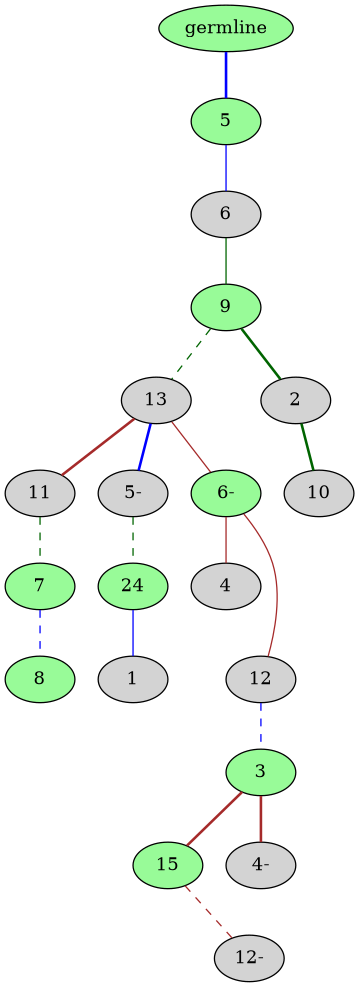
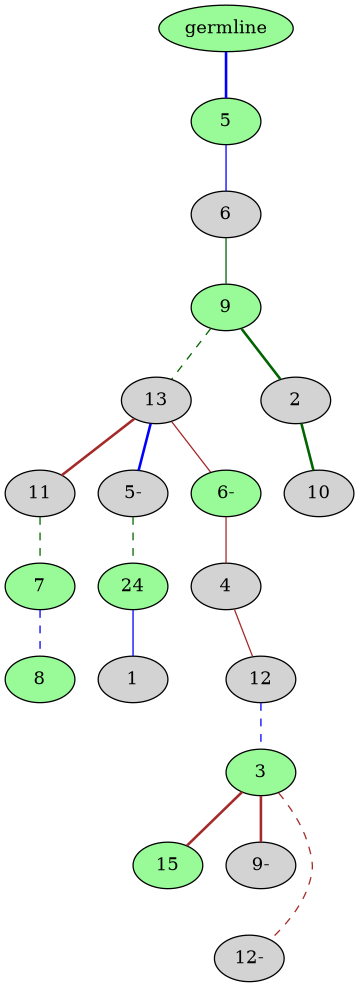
(276, 581) -> (243, 633)
(261, 865) -> (261, 865)
(209, 912) -> (312, 869)
